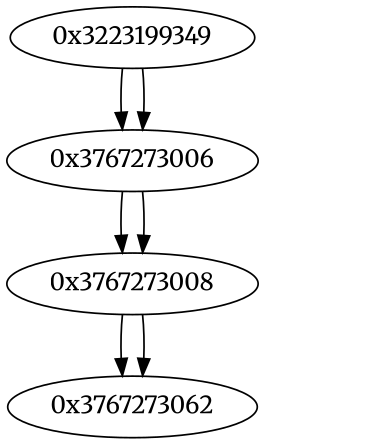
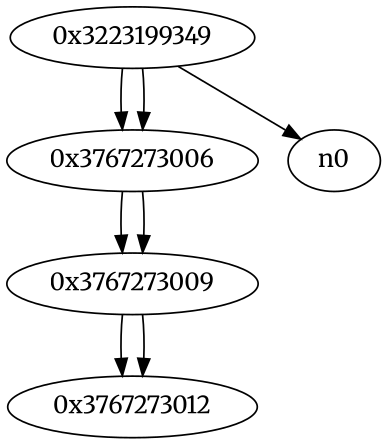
none -> (334, 161)
(133, 284) -> (133, 284)
(133, 407) -> (133, 407)
